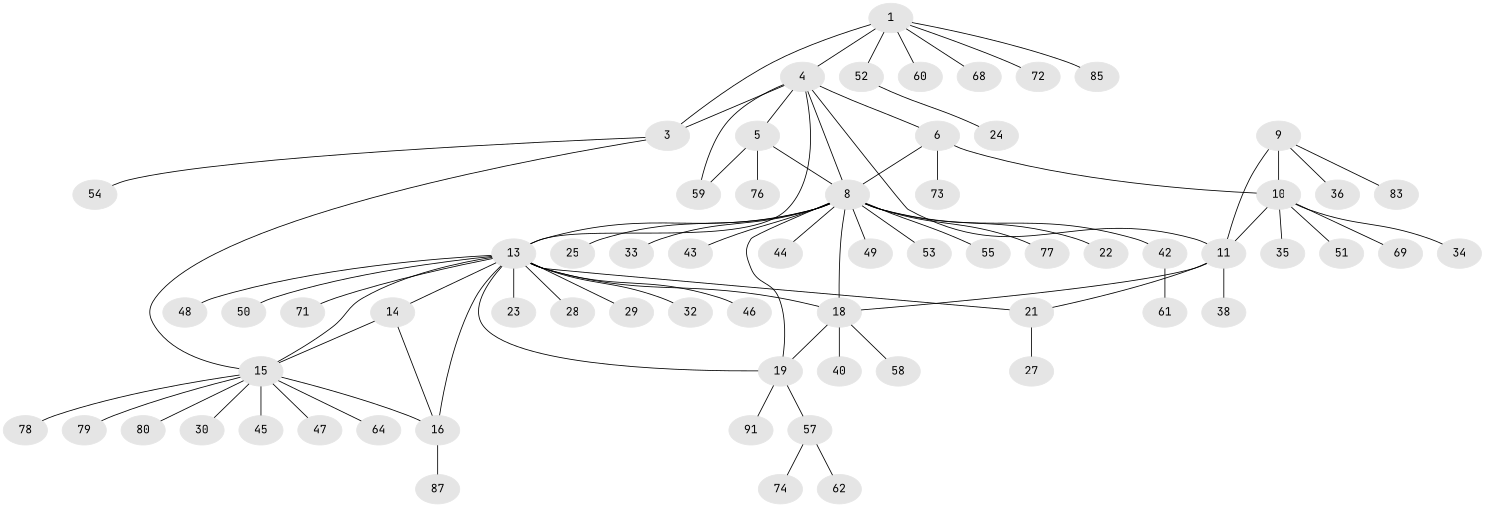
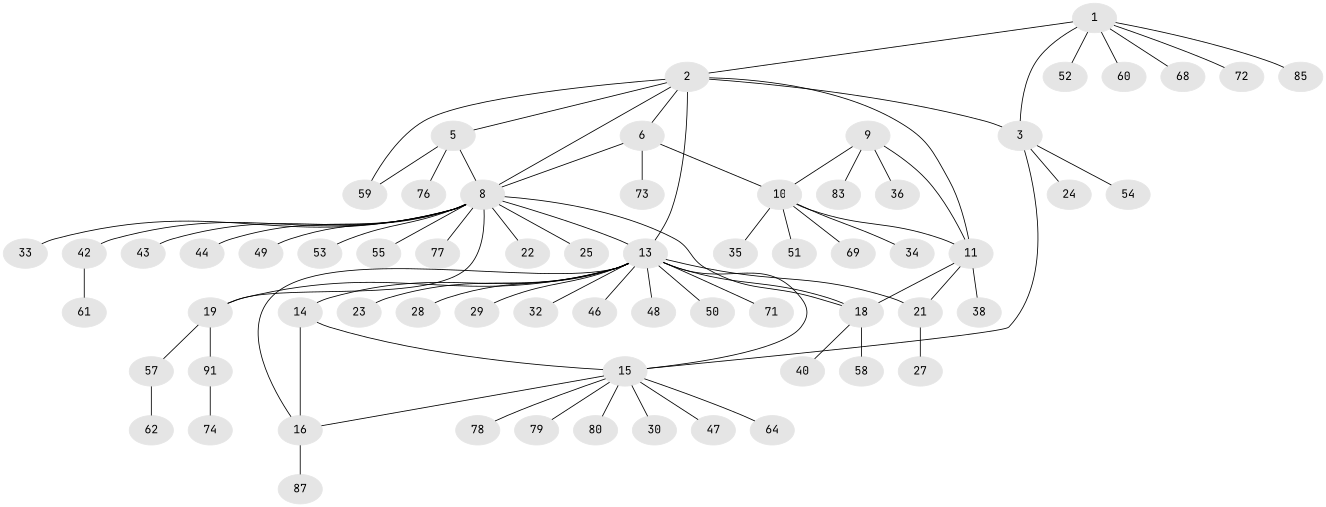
(803, 77) -> (687, 77)
(929, 106) -> (1045, 165)
(810, 342) -> none
(261, 430) -> none
(795, 460) -> (210, 401)
